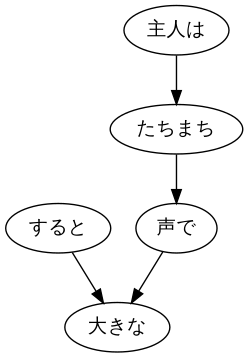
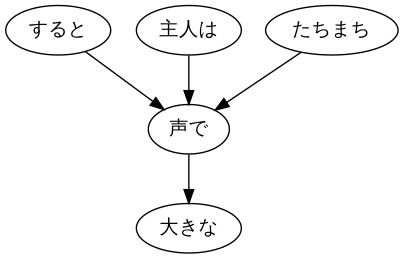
(176, 73) -> (189, 73)
(84, 272) -> (119, 76)
